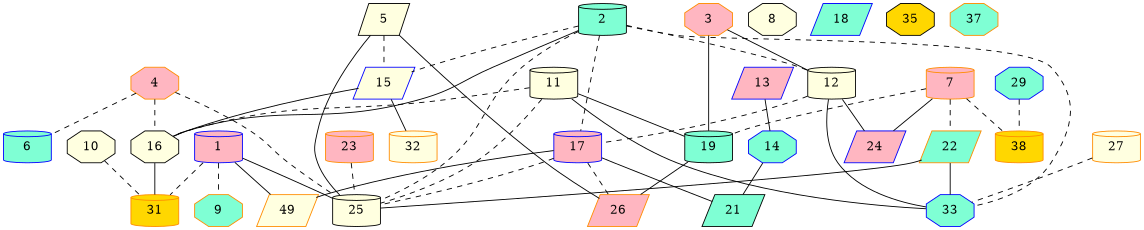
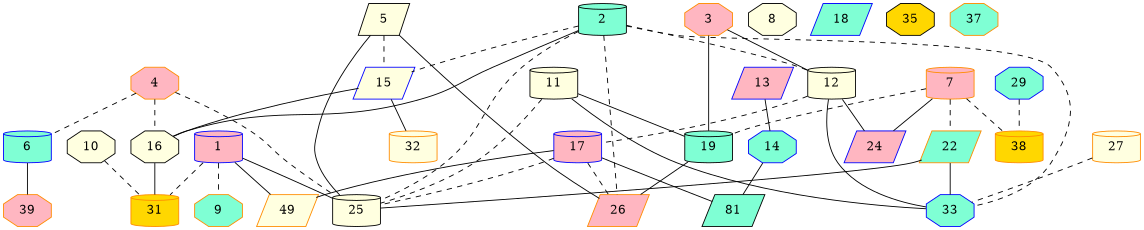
(590, 83) -> (610, 115)
(341, 108) -> none
(349, 147) -> none
none -> (27, 211)
(733, 211) -> (733, 211)
